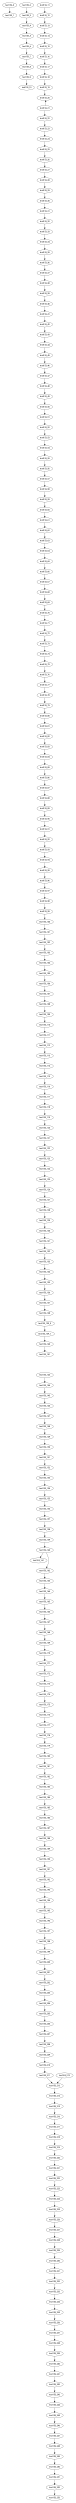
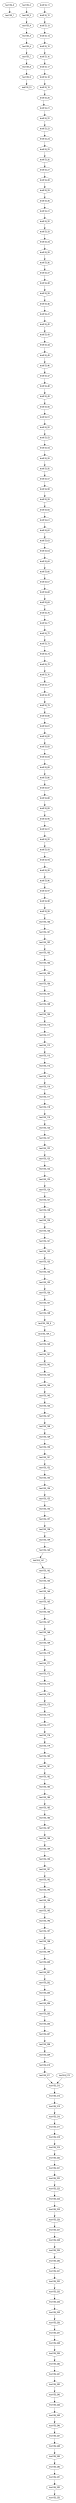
(46, 104) -> (44, 102)
none -> (45, 1365)
(49, 1560) -> (41, 1565)
